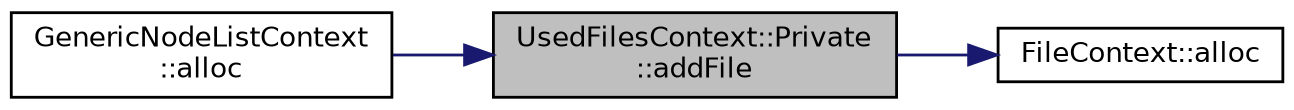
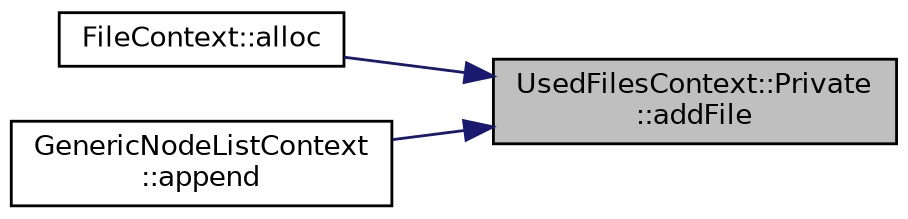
(202, 55) -> (202, 164)
(933, 55) -> (405, 65)
